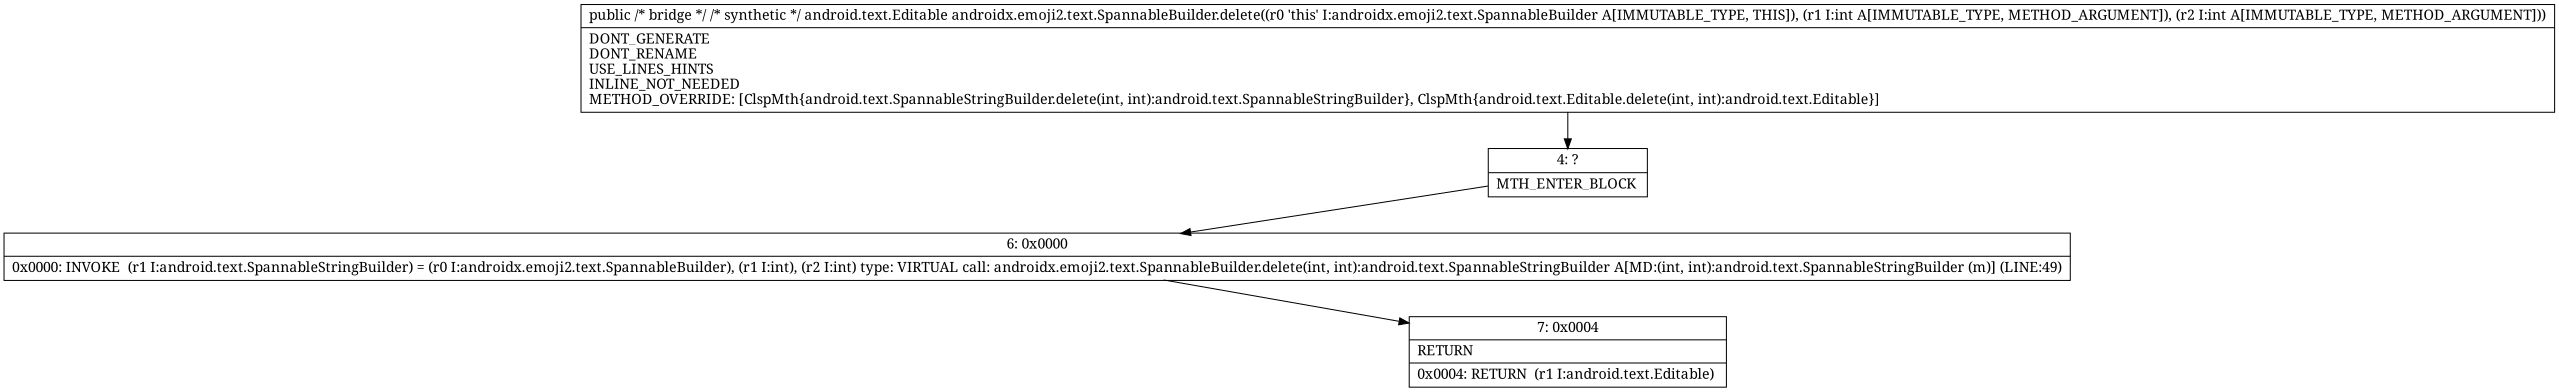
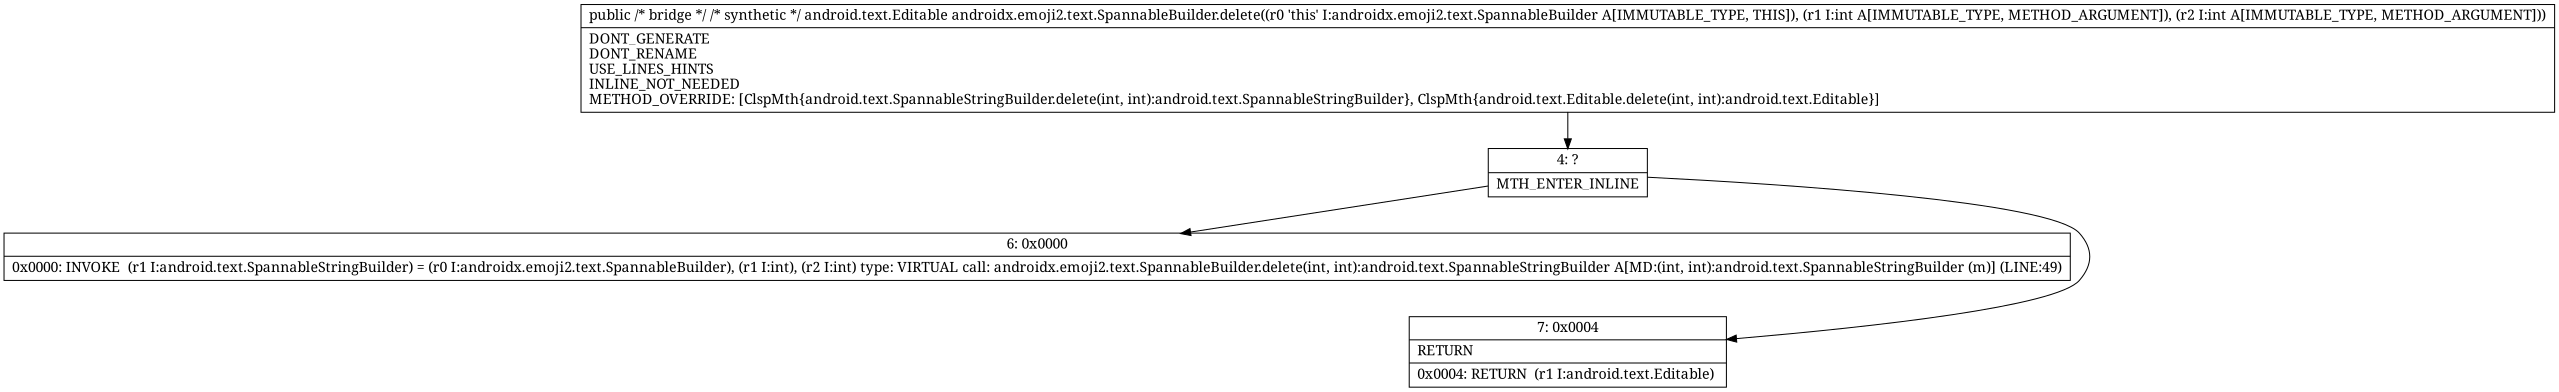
(1566, 184) -> (1568, 184)
(1281, 301) -> (2064, 225)
